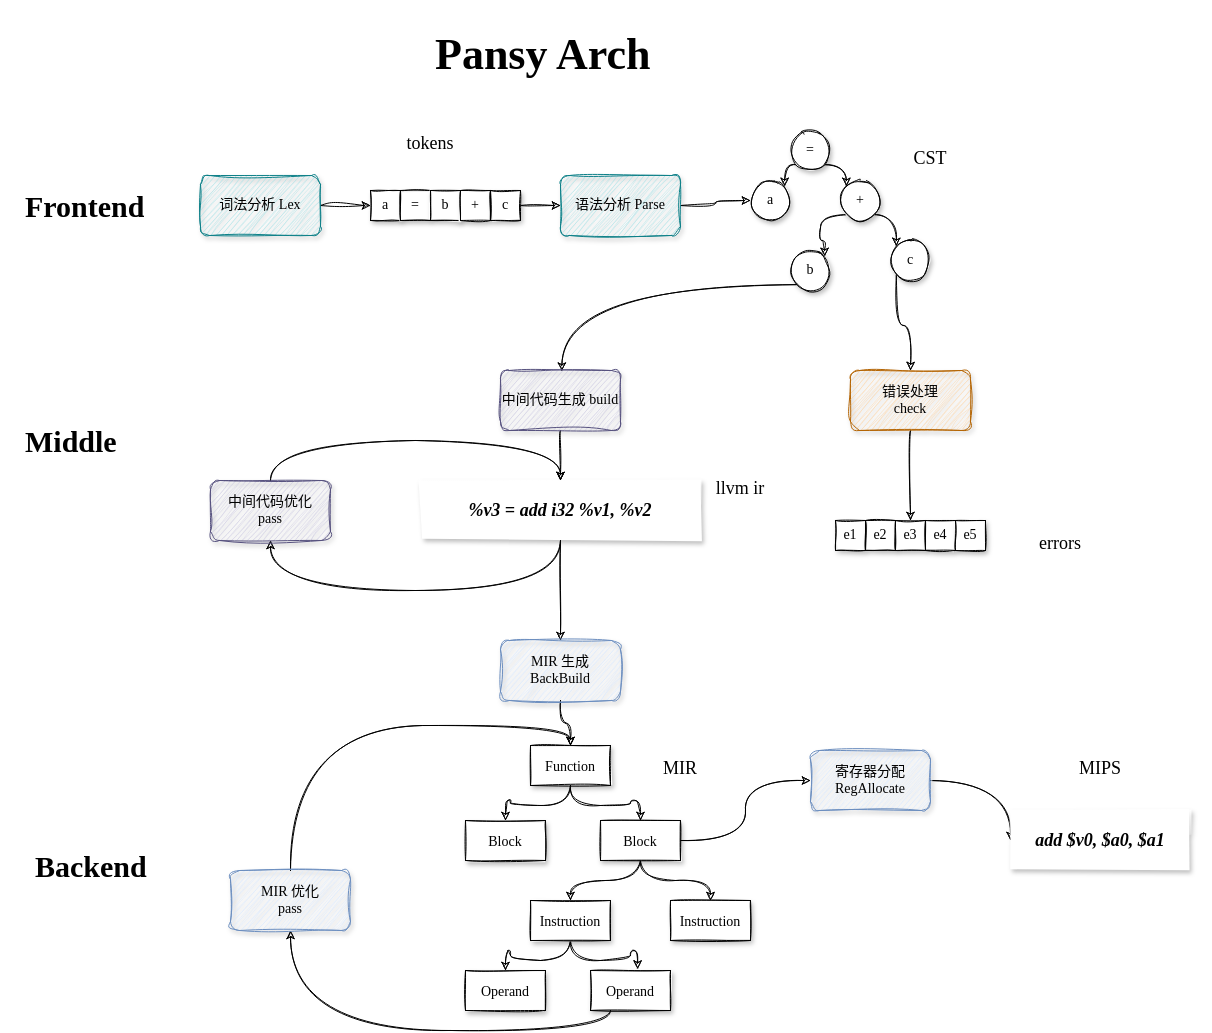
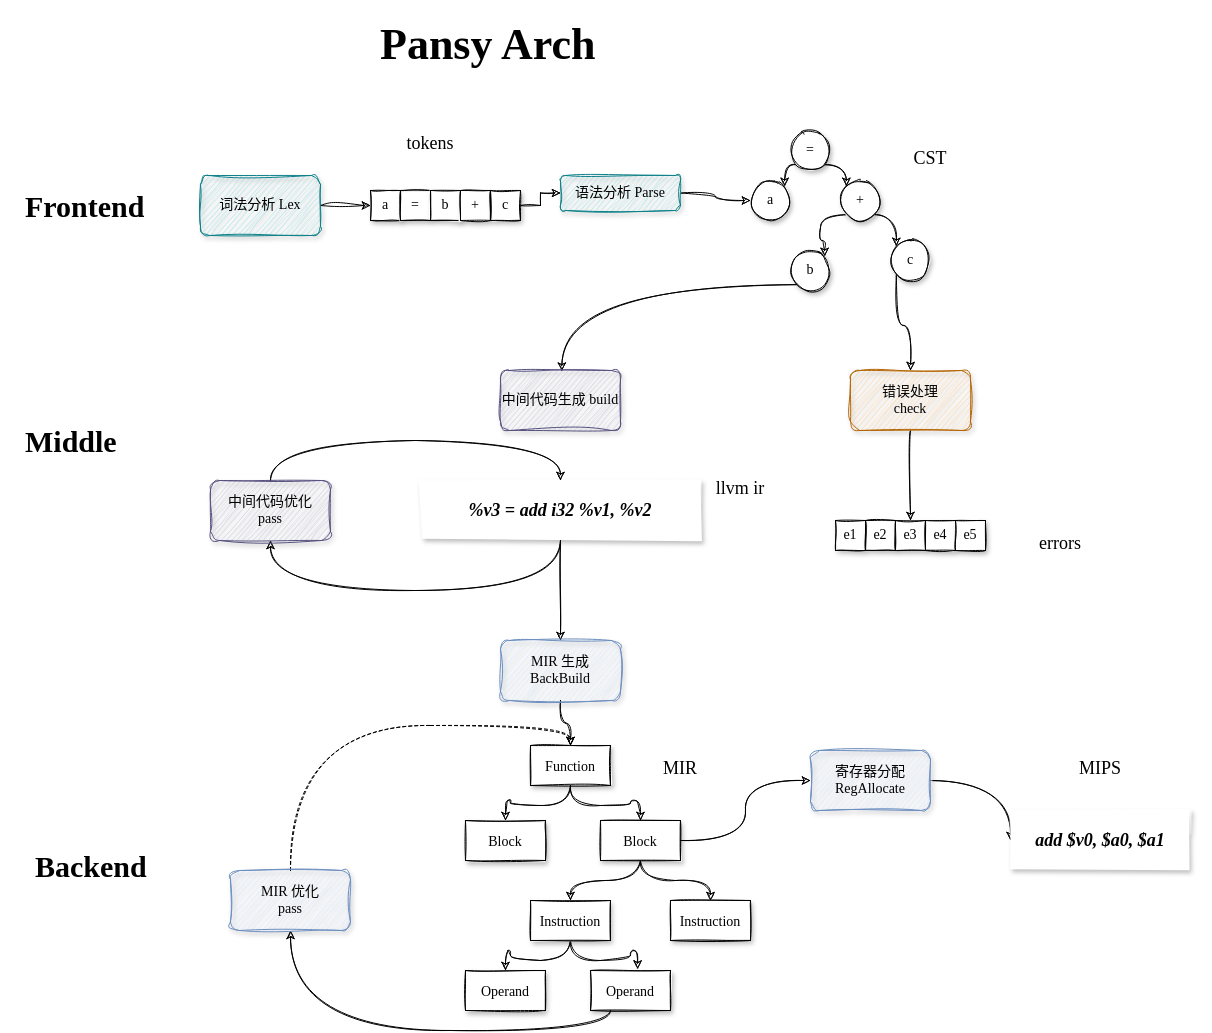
(591, 56) -> (536, 46)
(621, 206) -> (621, 193)
(561, 448) -> none
(384, 731) -> (384, 731)
